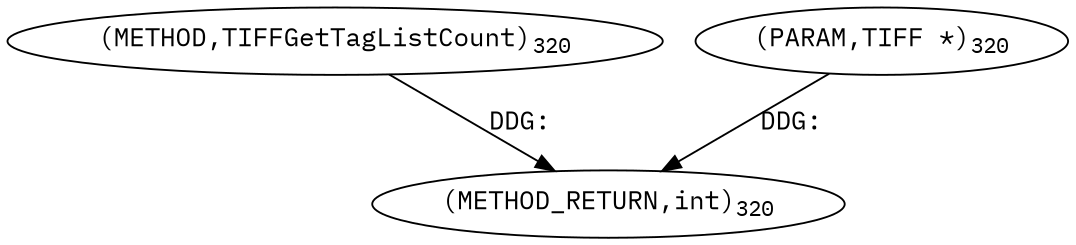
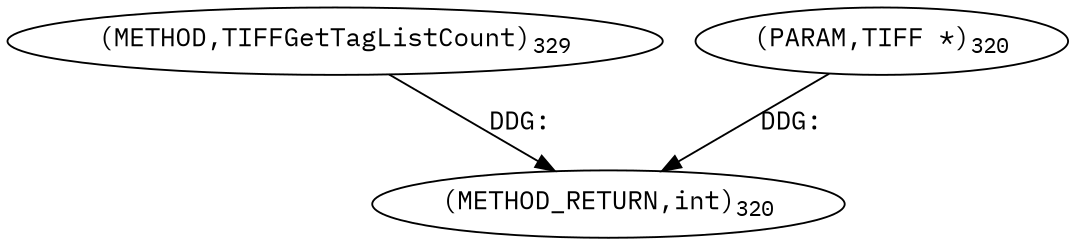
(552, 38) -> (552, 38)
